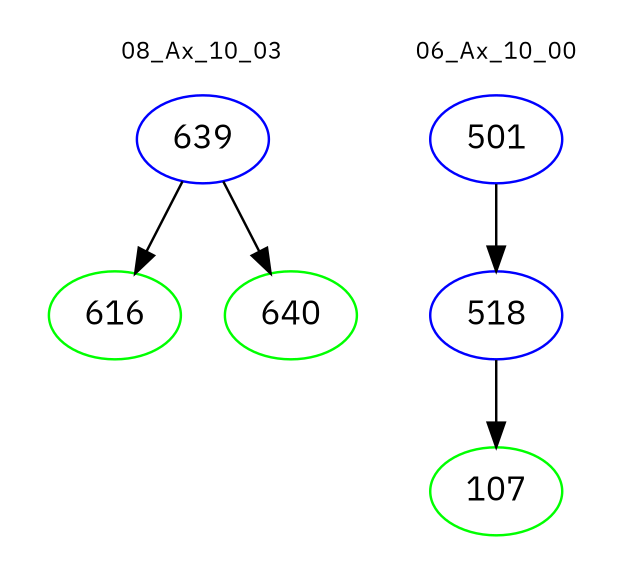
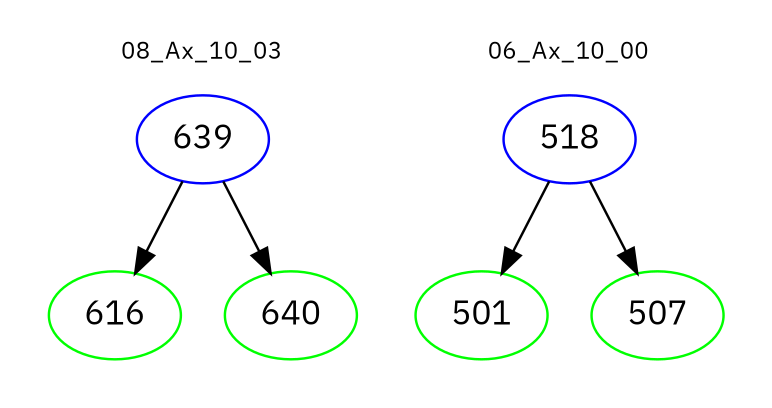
(496, 139) -> (482, 315)
(496, 215) -> (531, 216)
(496, 491) -> (658, 315)
